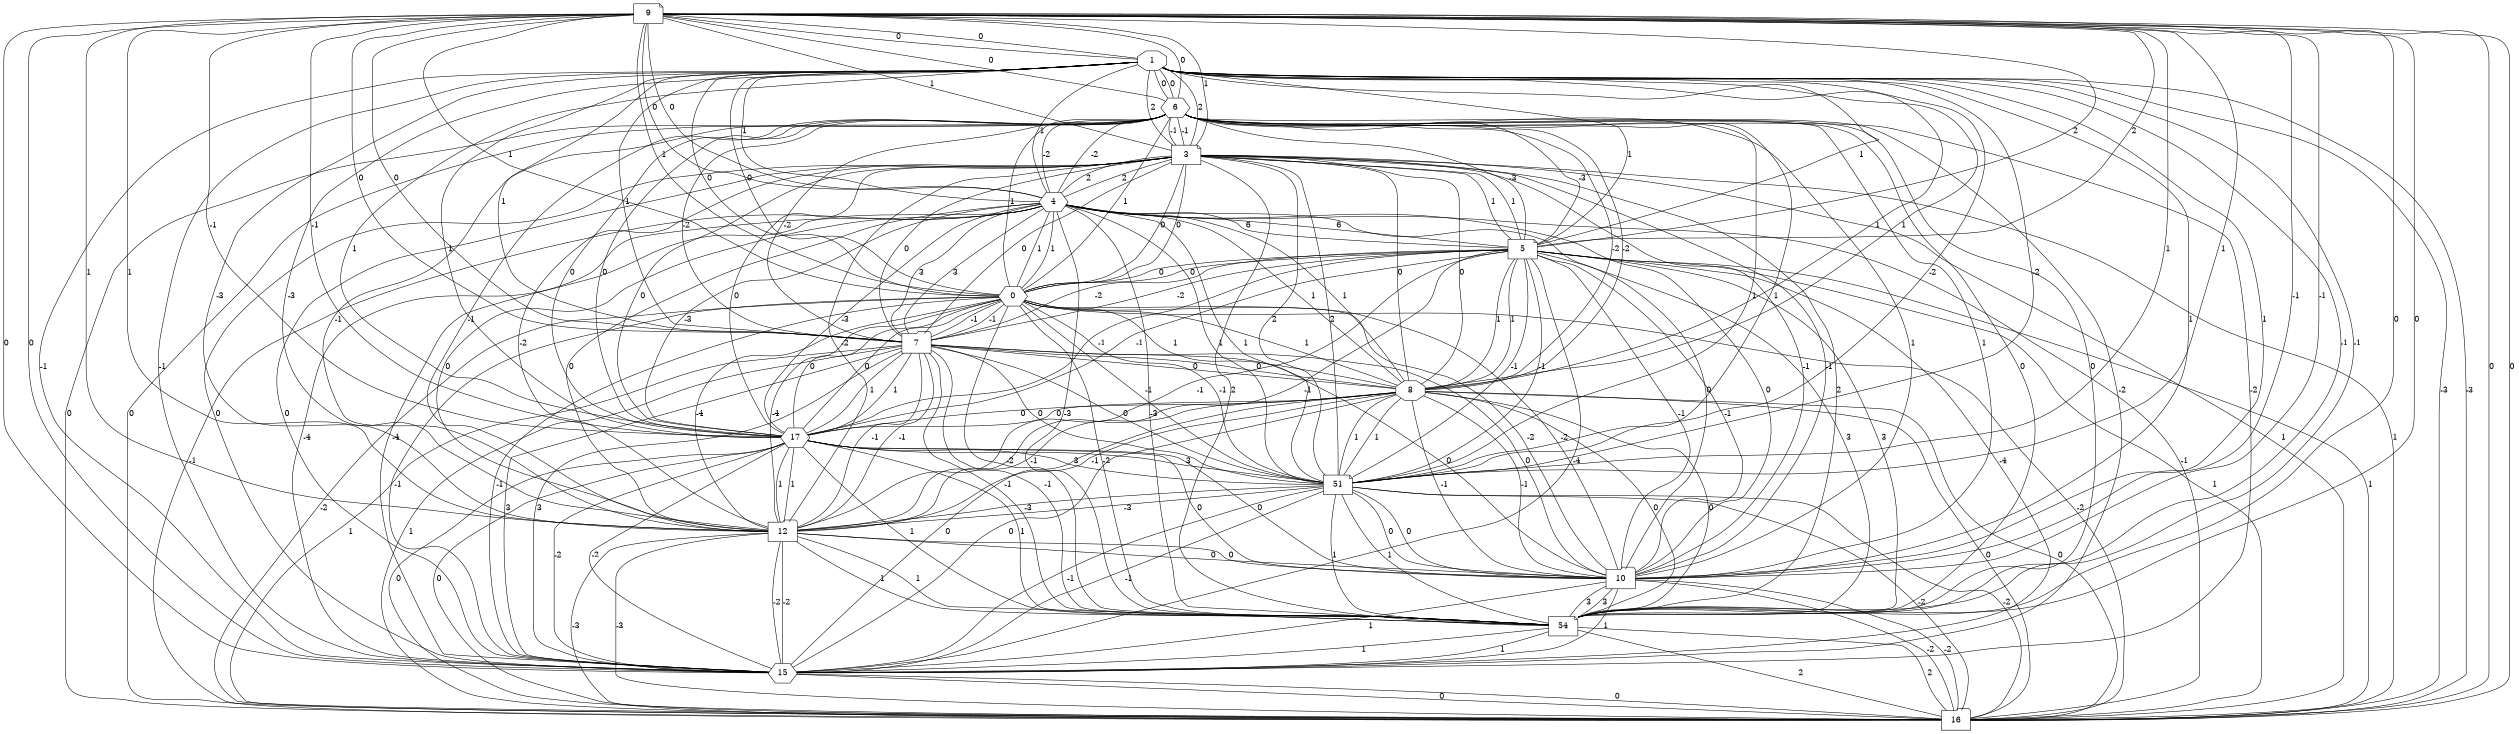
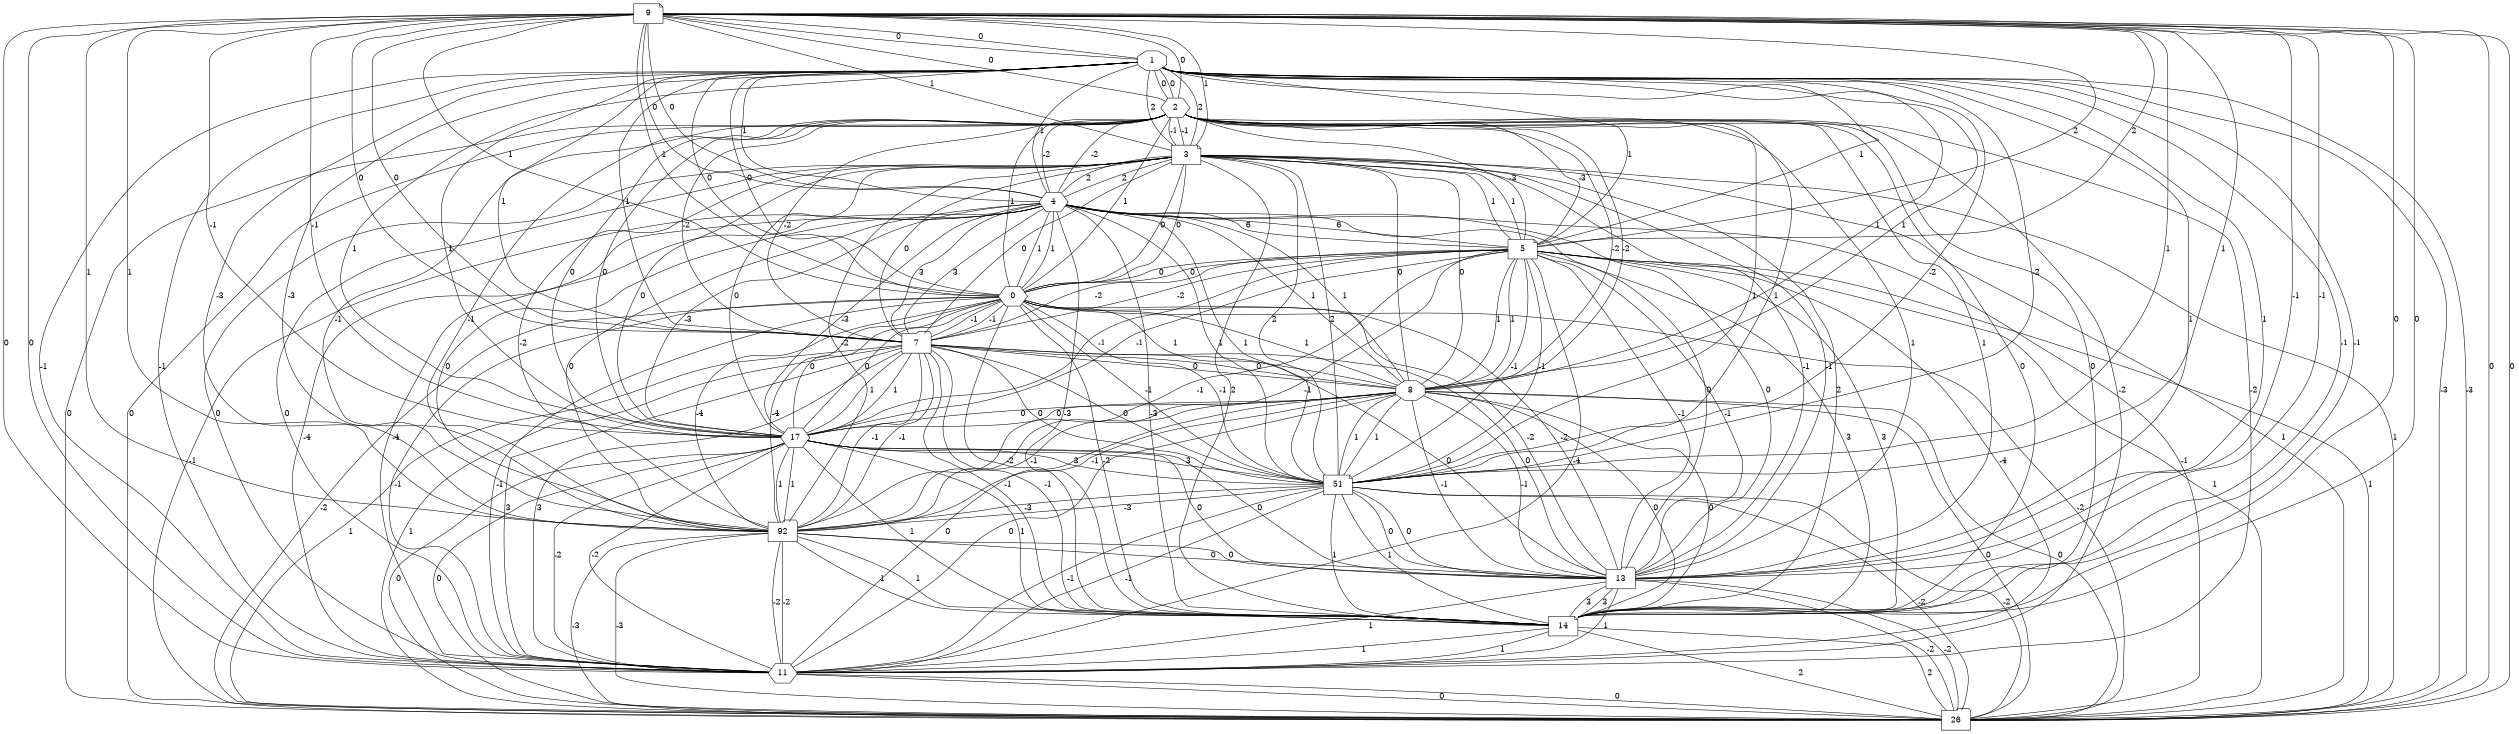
(1175, 108) -> (1175, 108)
(783, 532) -> (783, 532)
(1621, 579) -> (1621, 579)
(1563, 626) -> (1563, 626)
(783, 673) -> (783, 673)
(1956, 720) -> (1956, 720)
